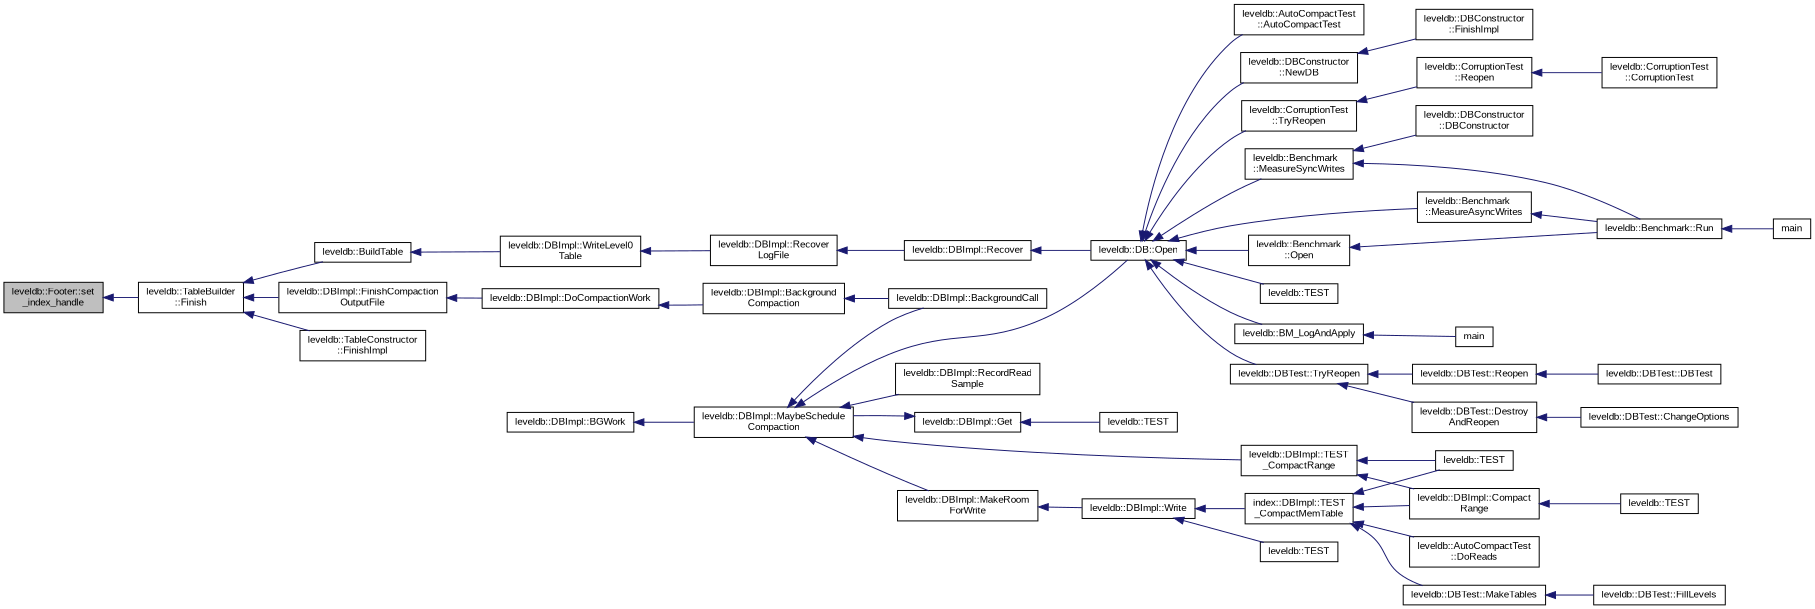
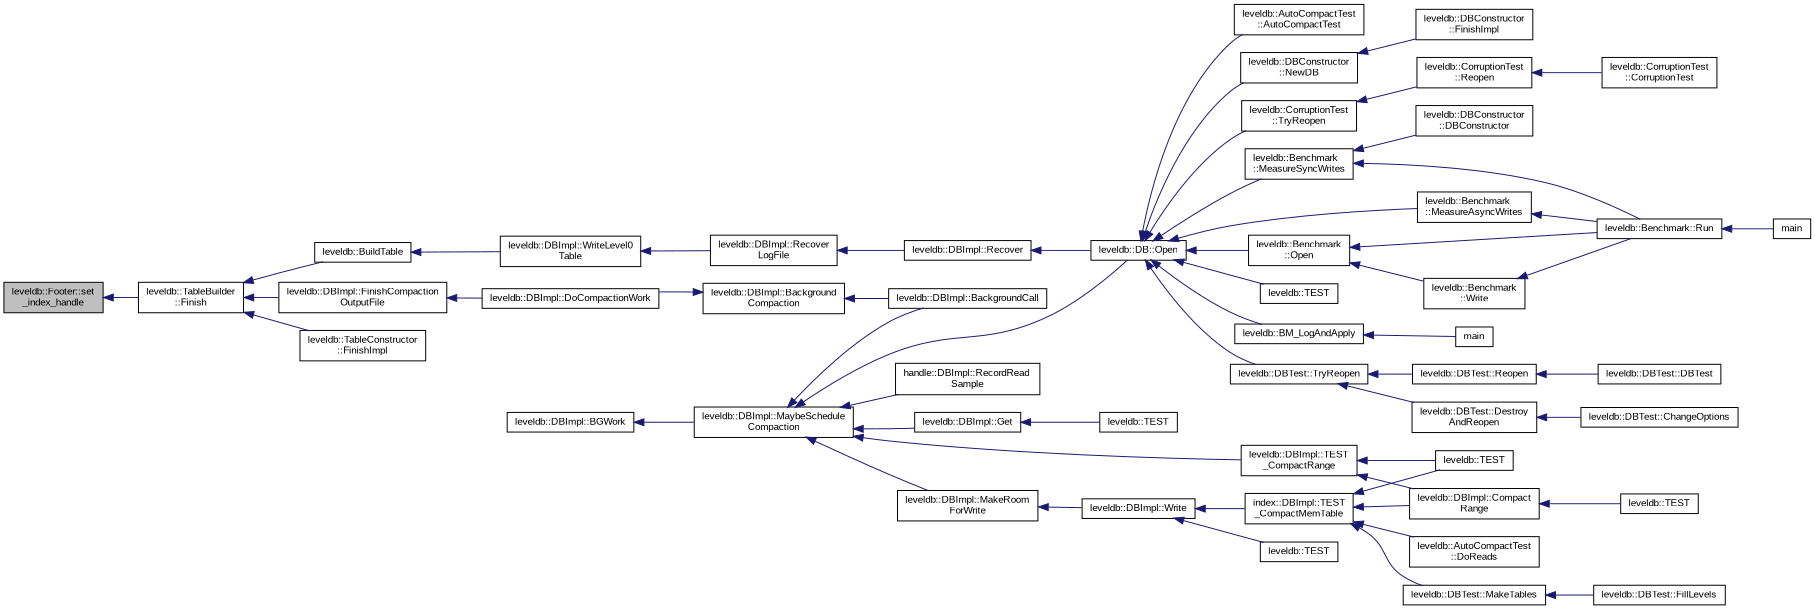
none -> (1474, 294)
(686, 305) -> (676, 292)
(968, 379) -> (968, 379)
(879, 416) -> (889, 429)
